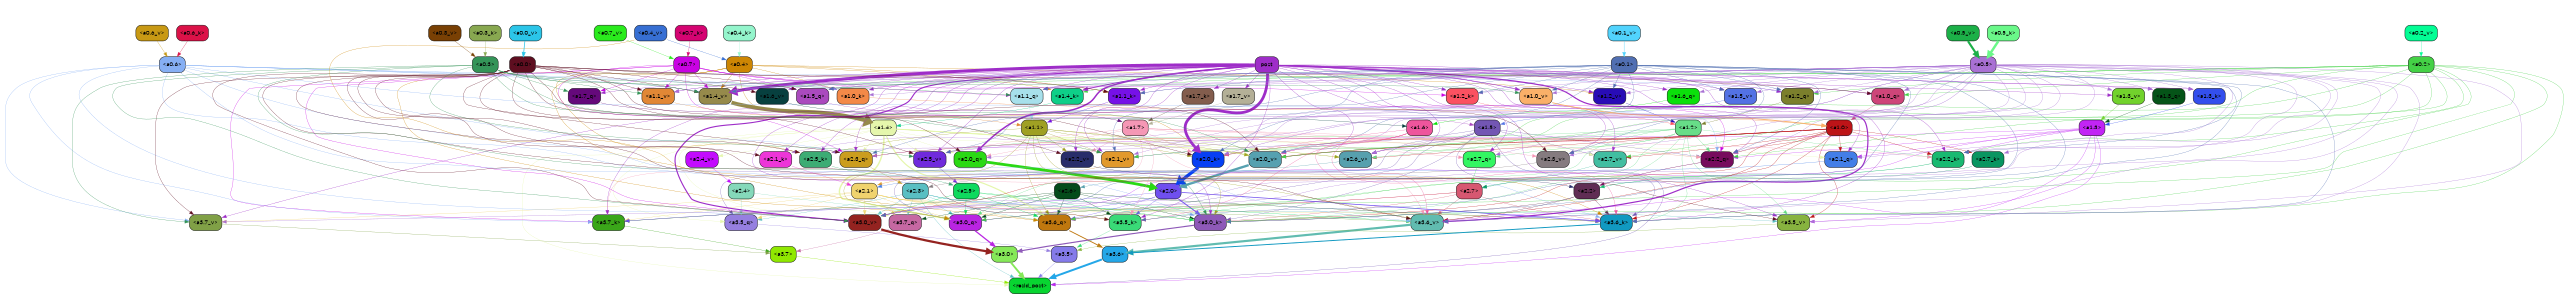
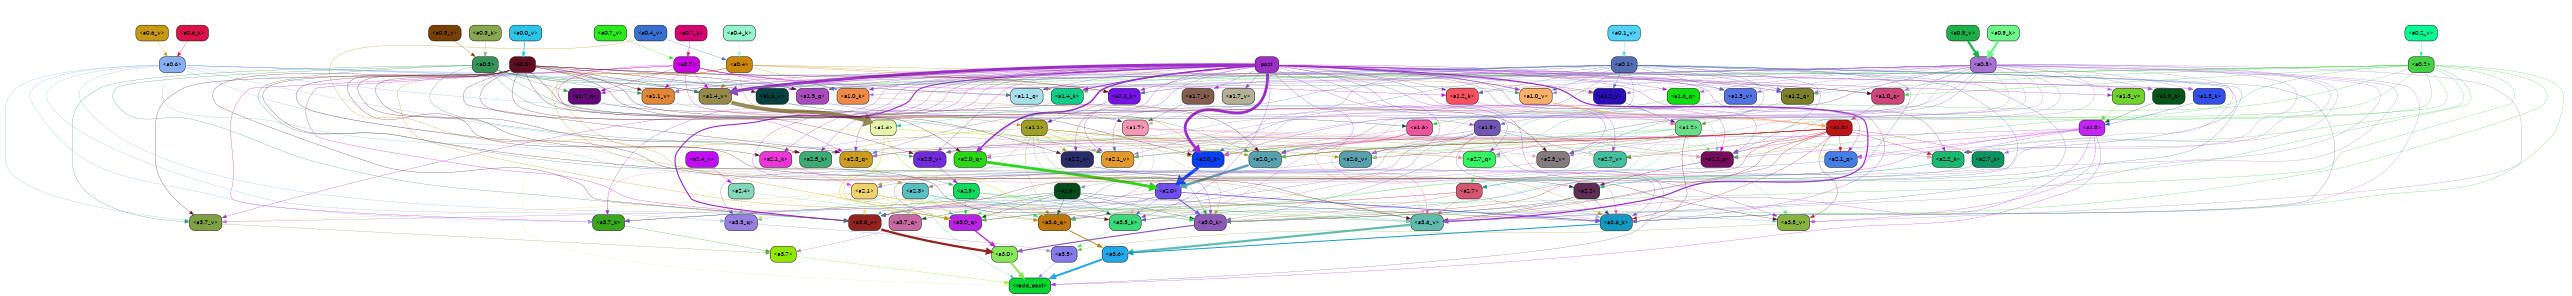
none -> (1253, 144)
(624, 172) -> (308, 205)
(1687, 192) -> (1687, 192)
